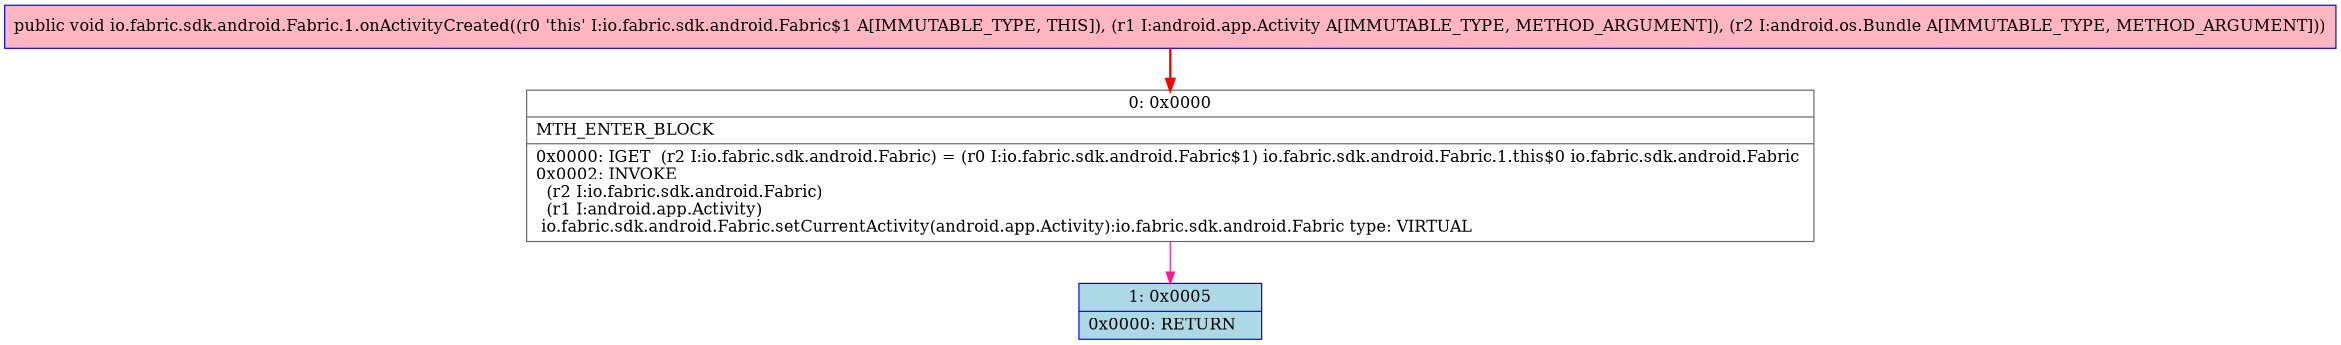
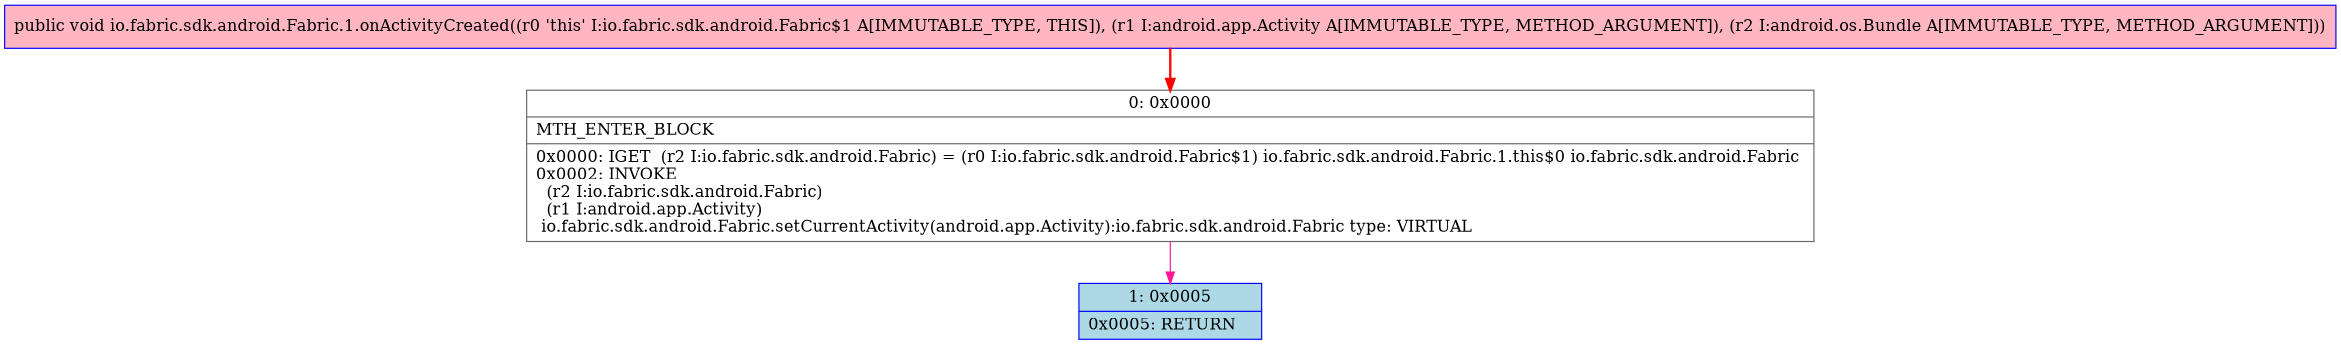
(1170, 325) -> (1170, 325)
